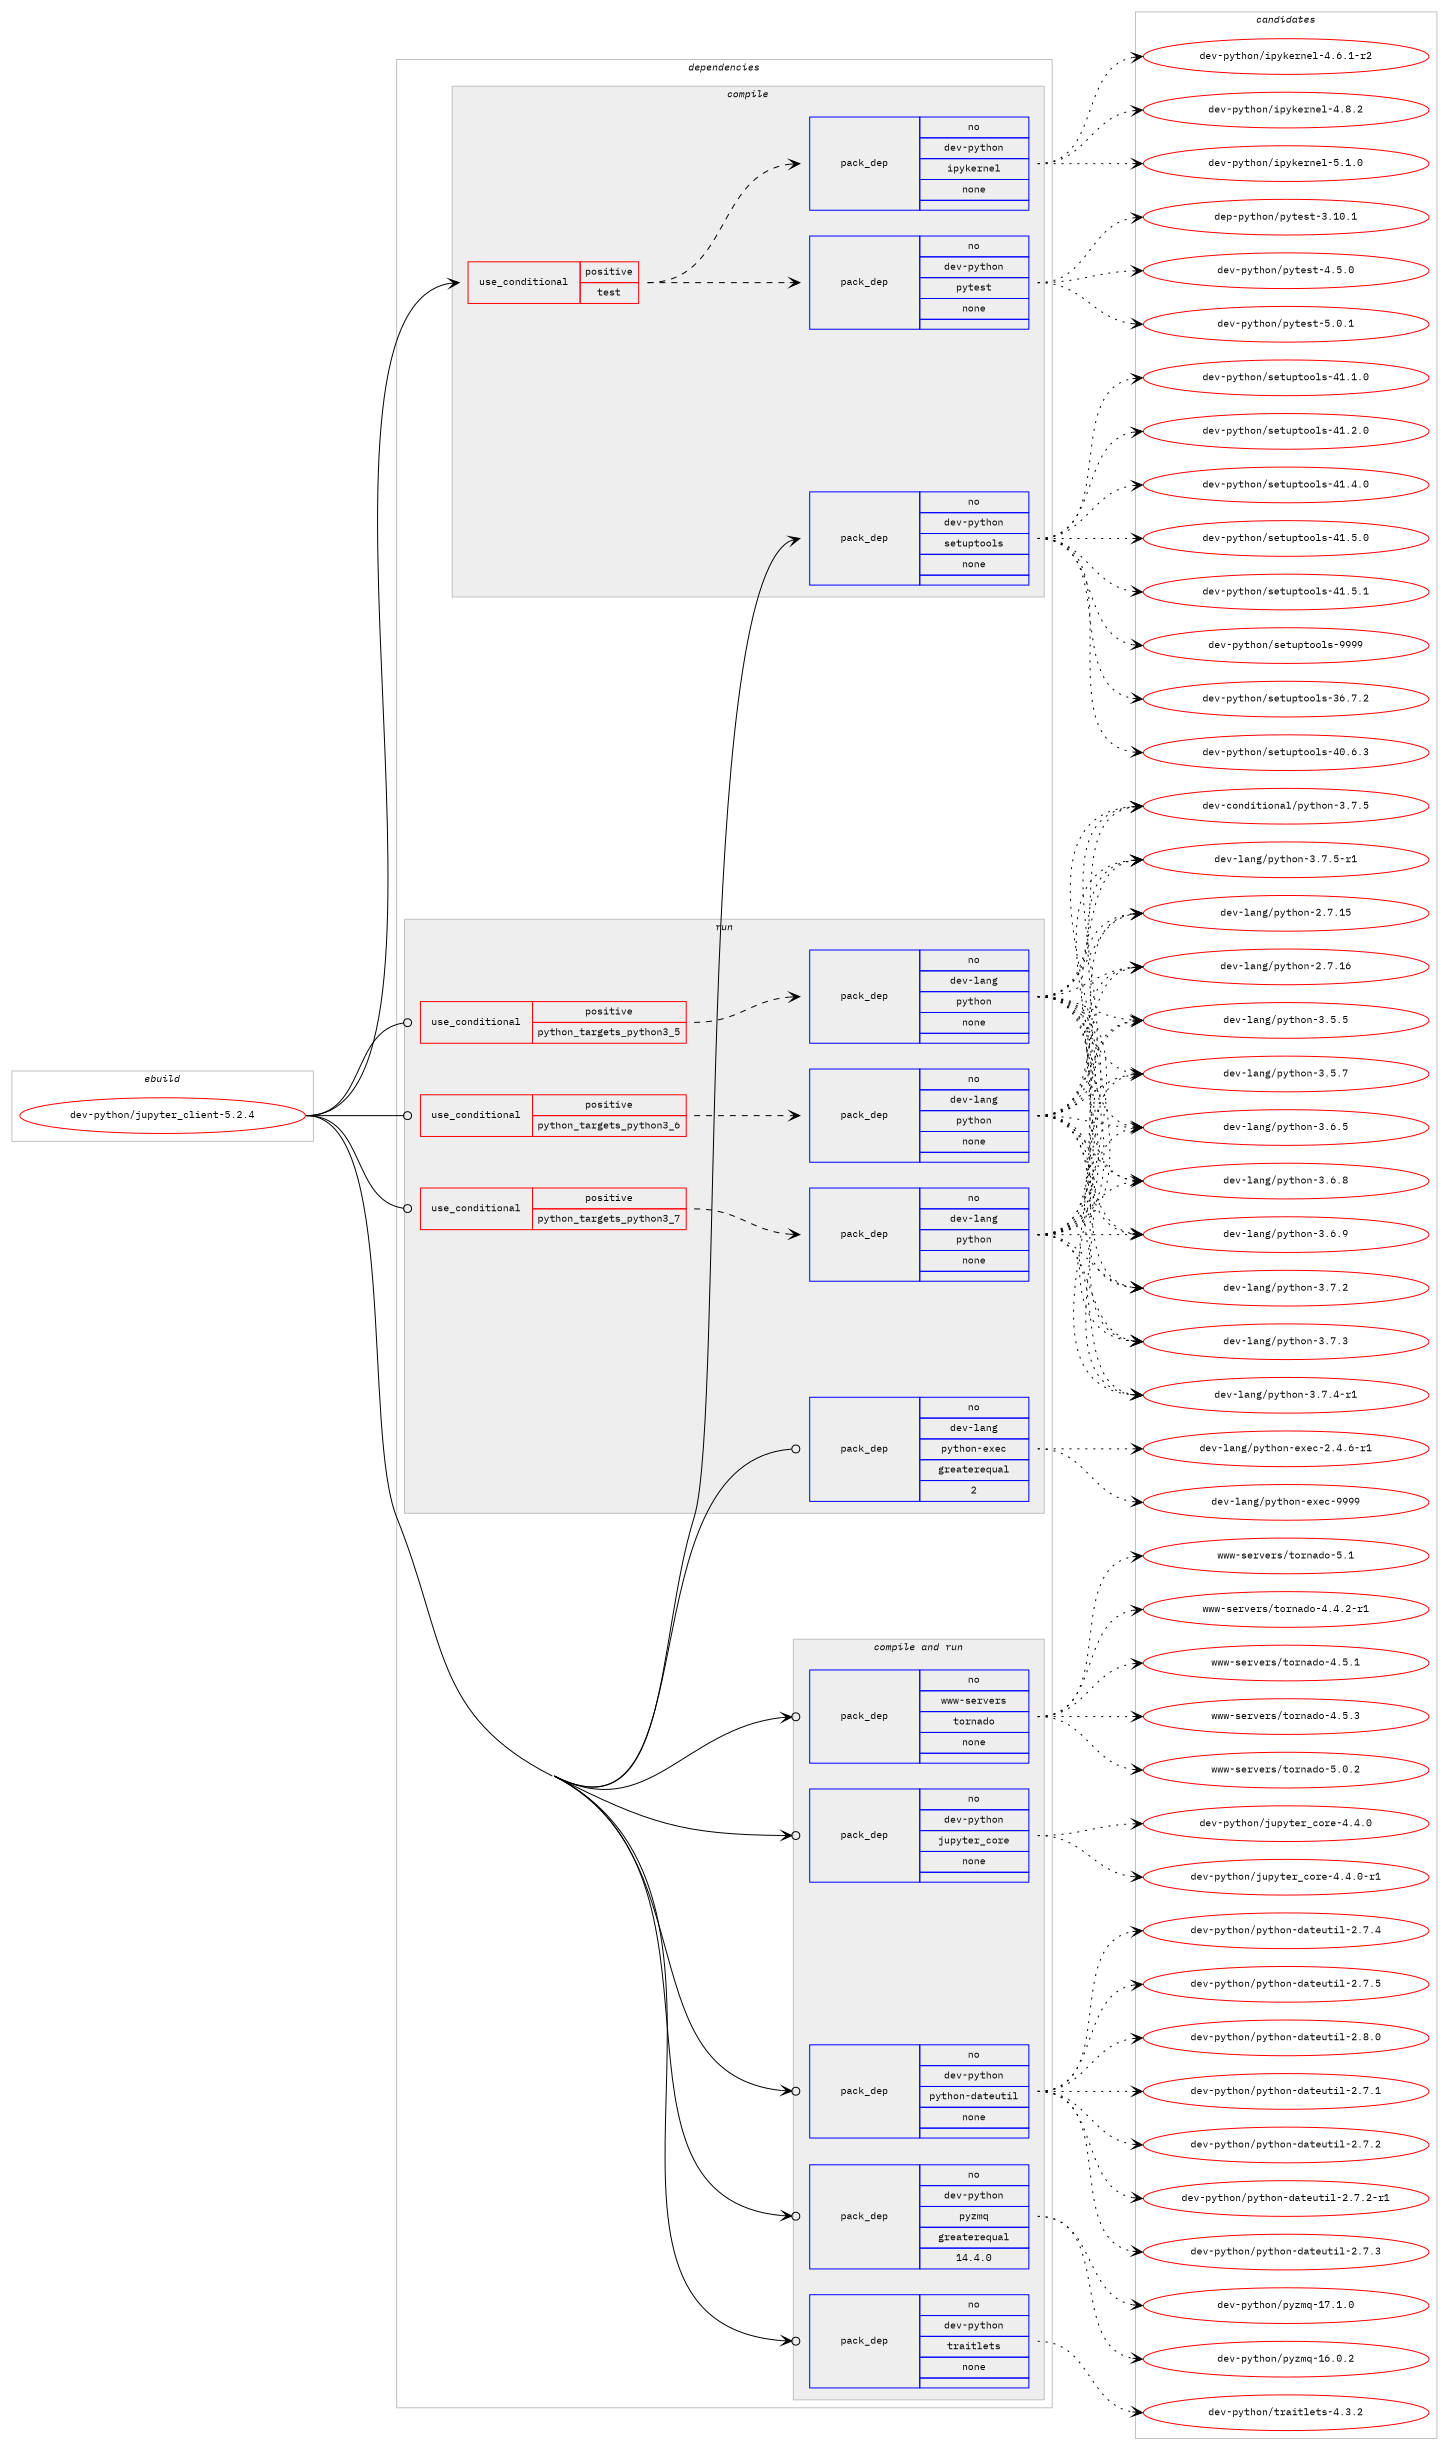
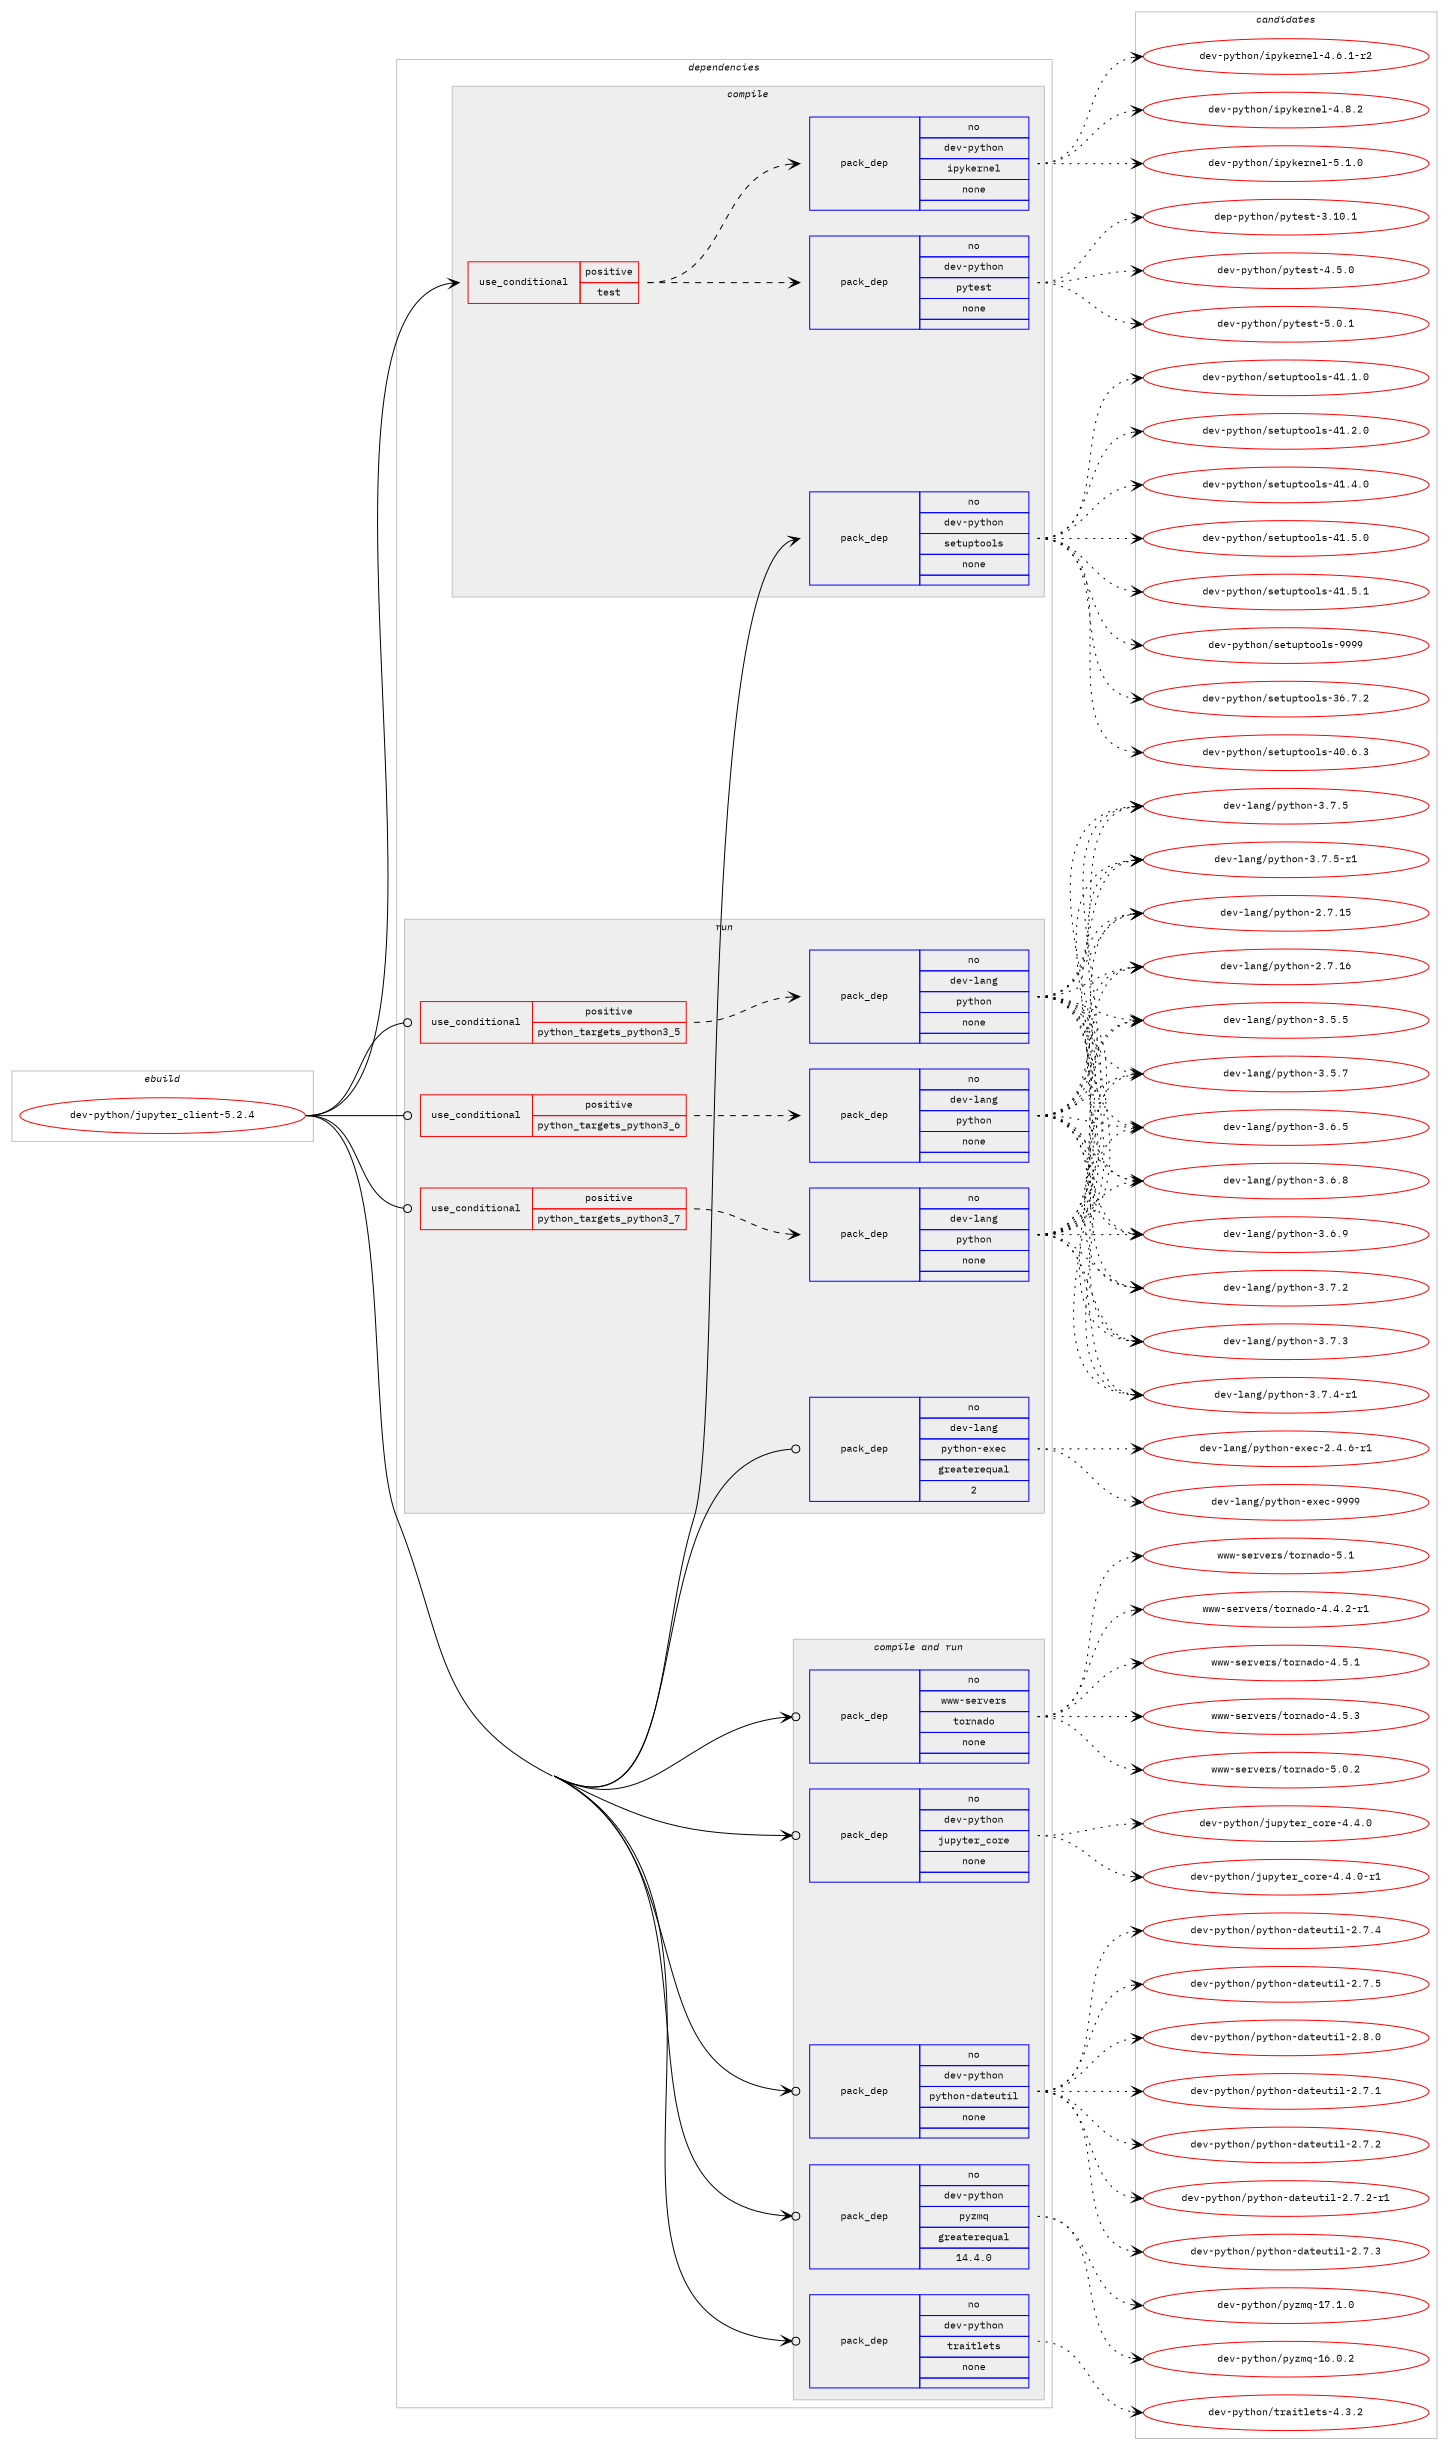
(1286, 806) -> (1286, 806)
